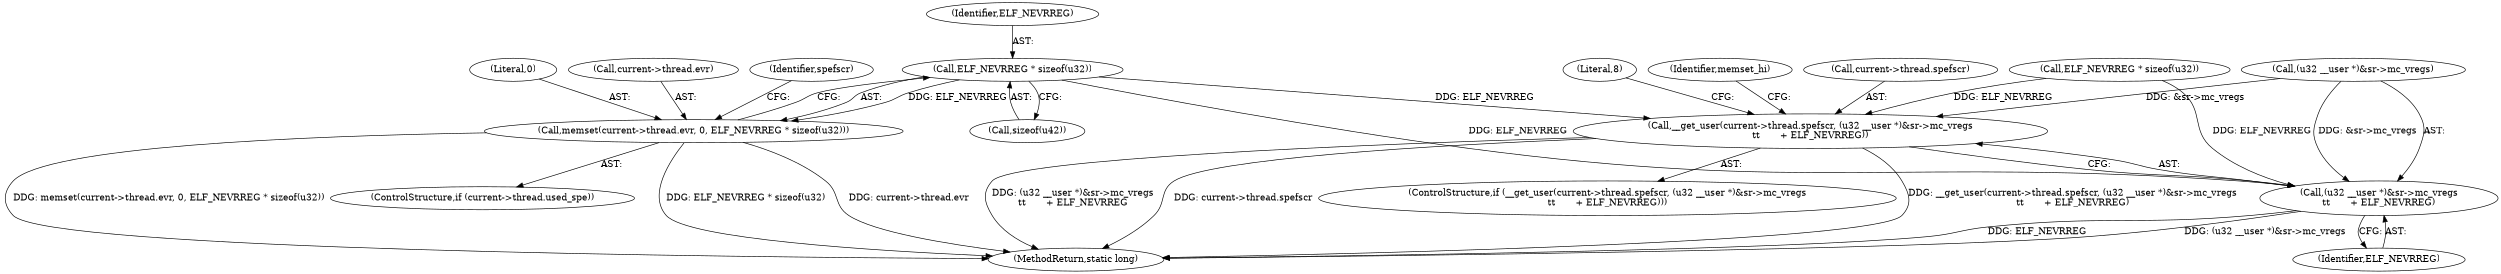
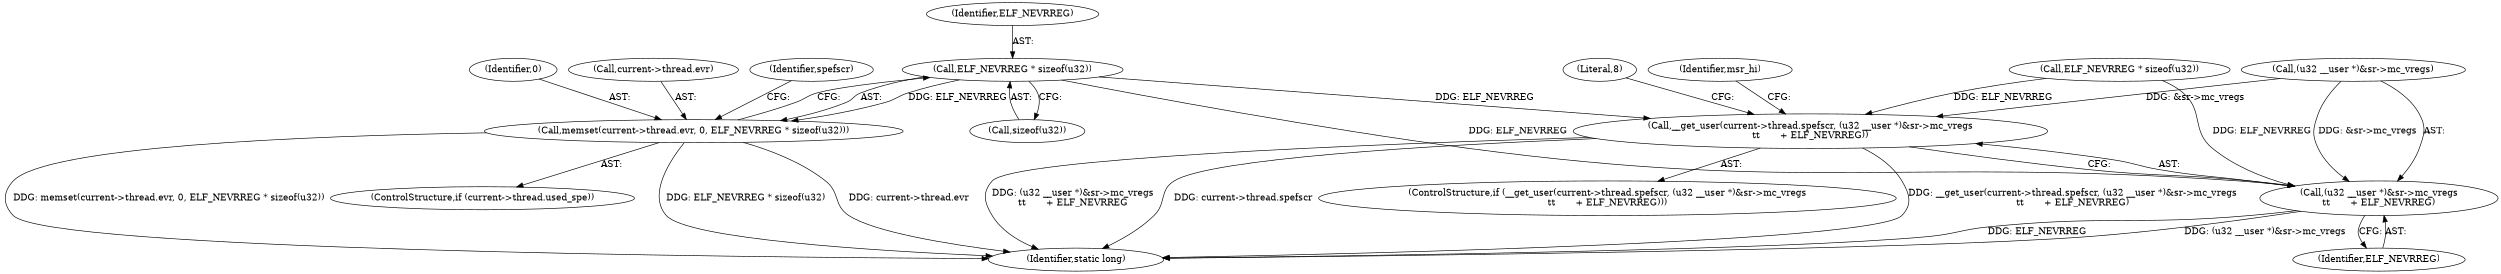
(513, 70) -> (513, 70)
(1720, 70) -> (1720, 70)
(1901, 70) -> none
(1027, 131) -> (1027, 131)
(1076, 260) -> (1076, 260)
